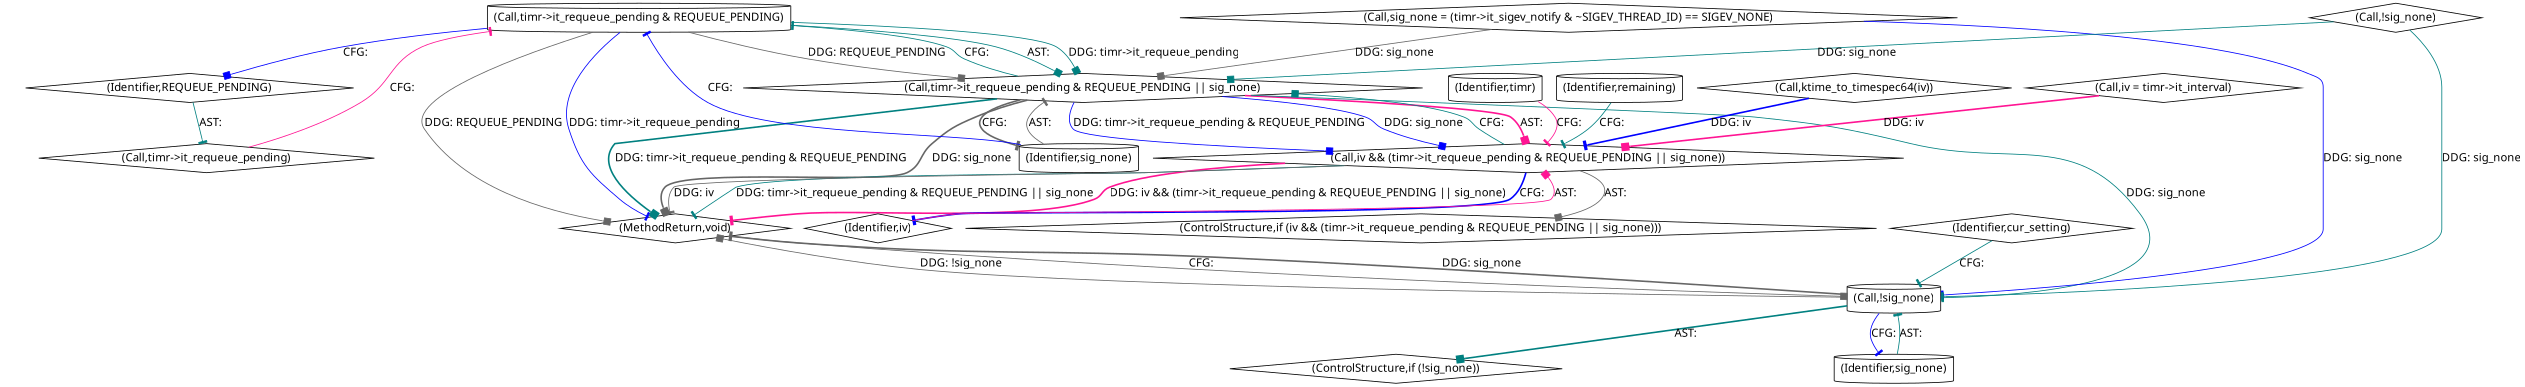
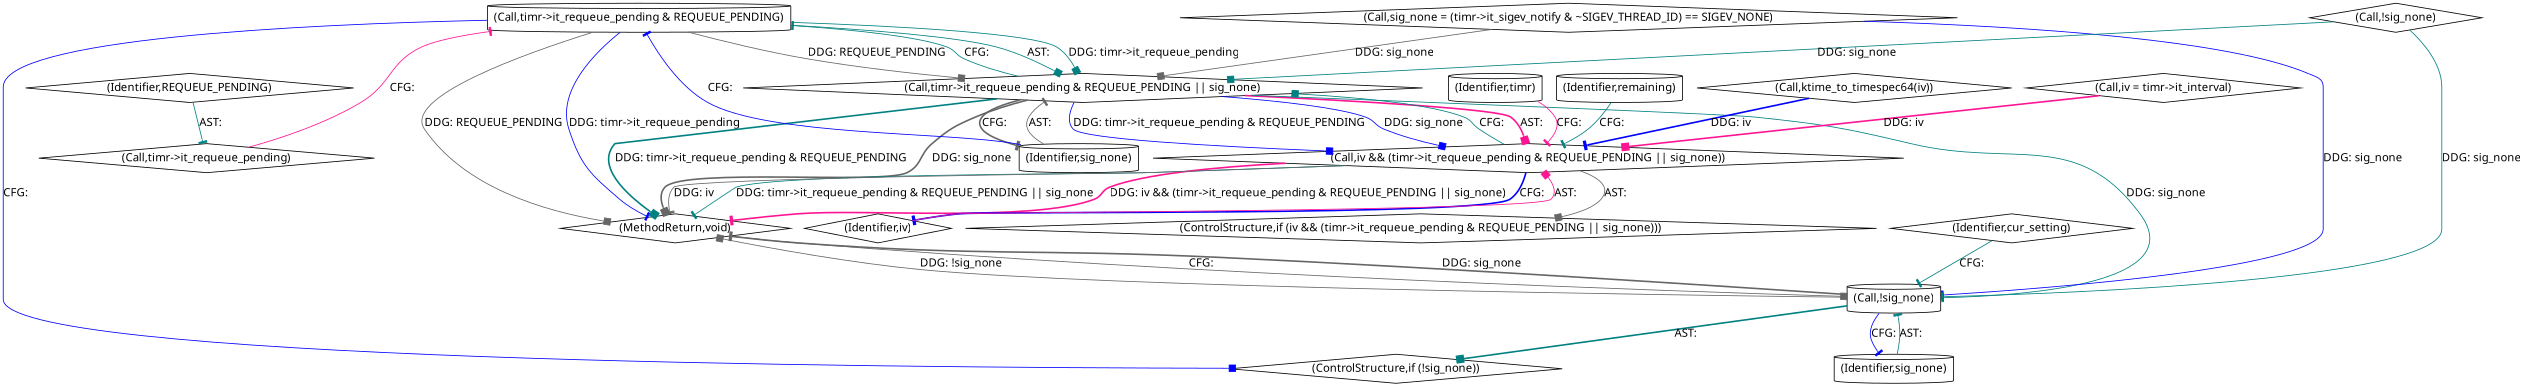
(358, 44) -> (258, 345)
